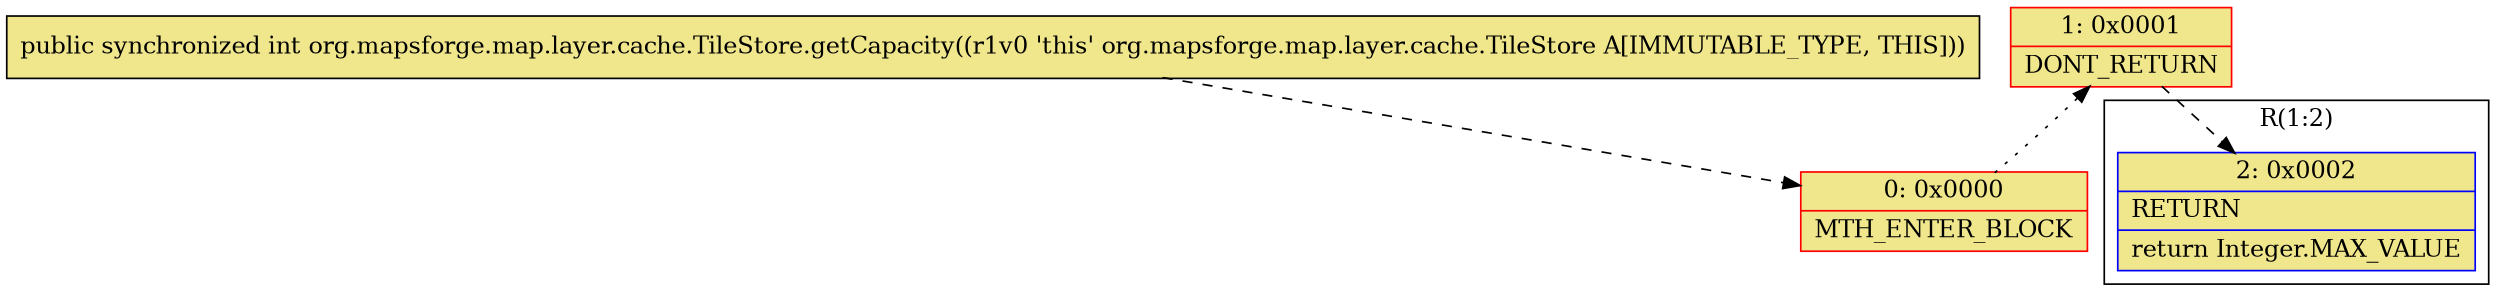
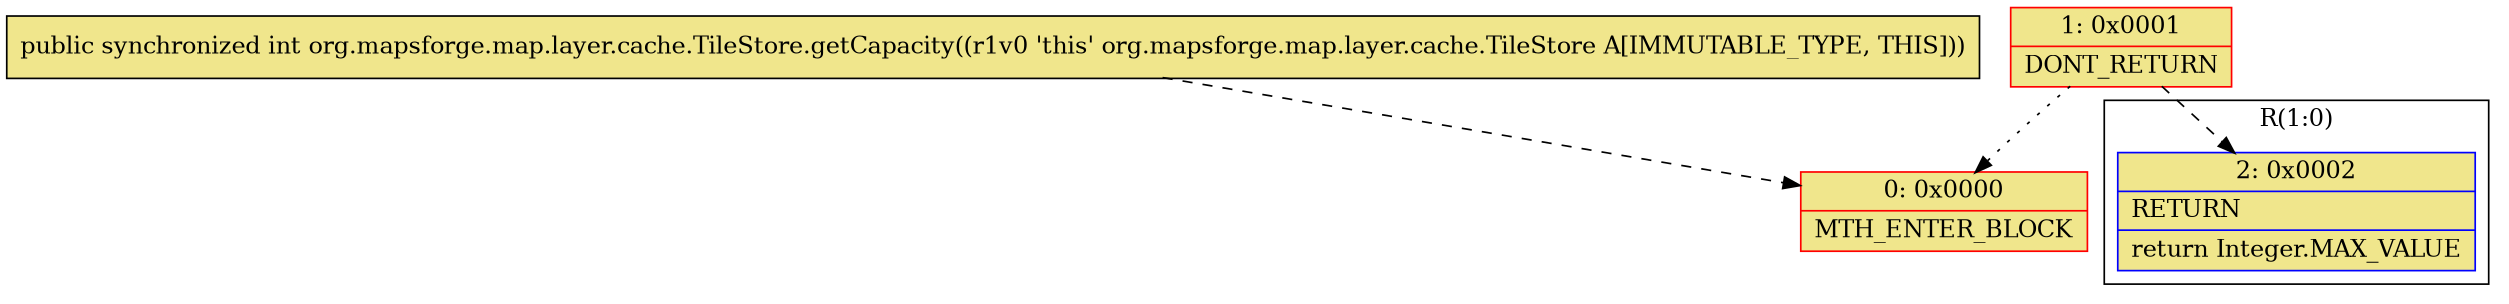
(2296, 120) -> (2296, 120)
(2037, 136) -> (2028, 123)
